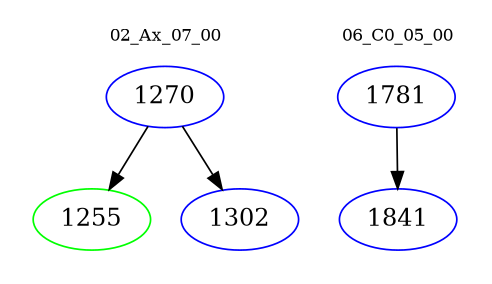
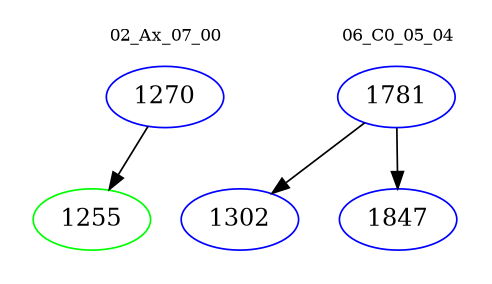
(398, 37) -> (398, 37)
(198, 151) -> (335, 145)
(398, 219) -> (398, 219)
